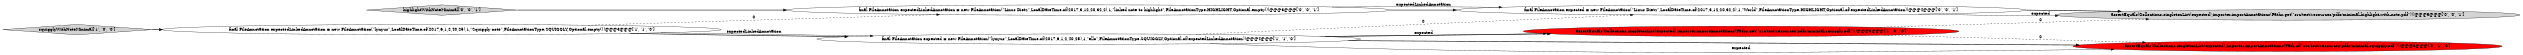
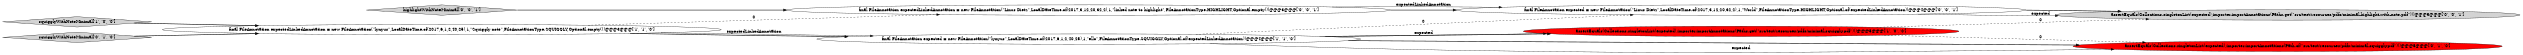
none -> (77, 37)
